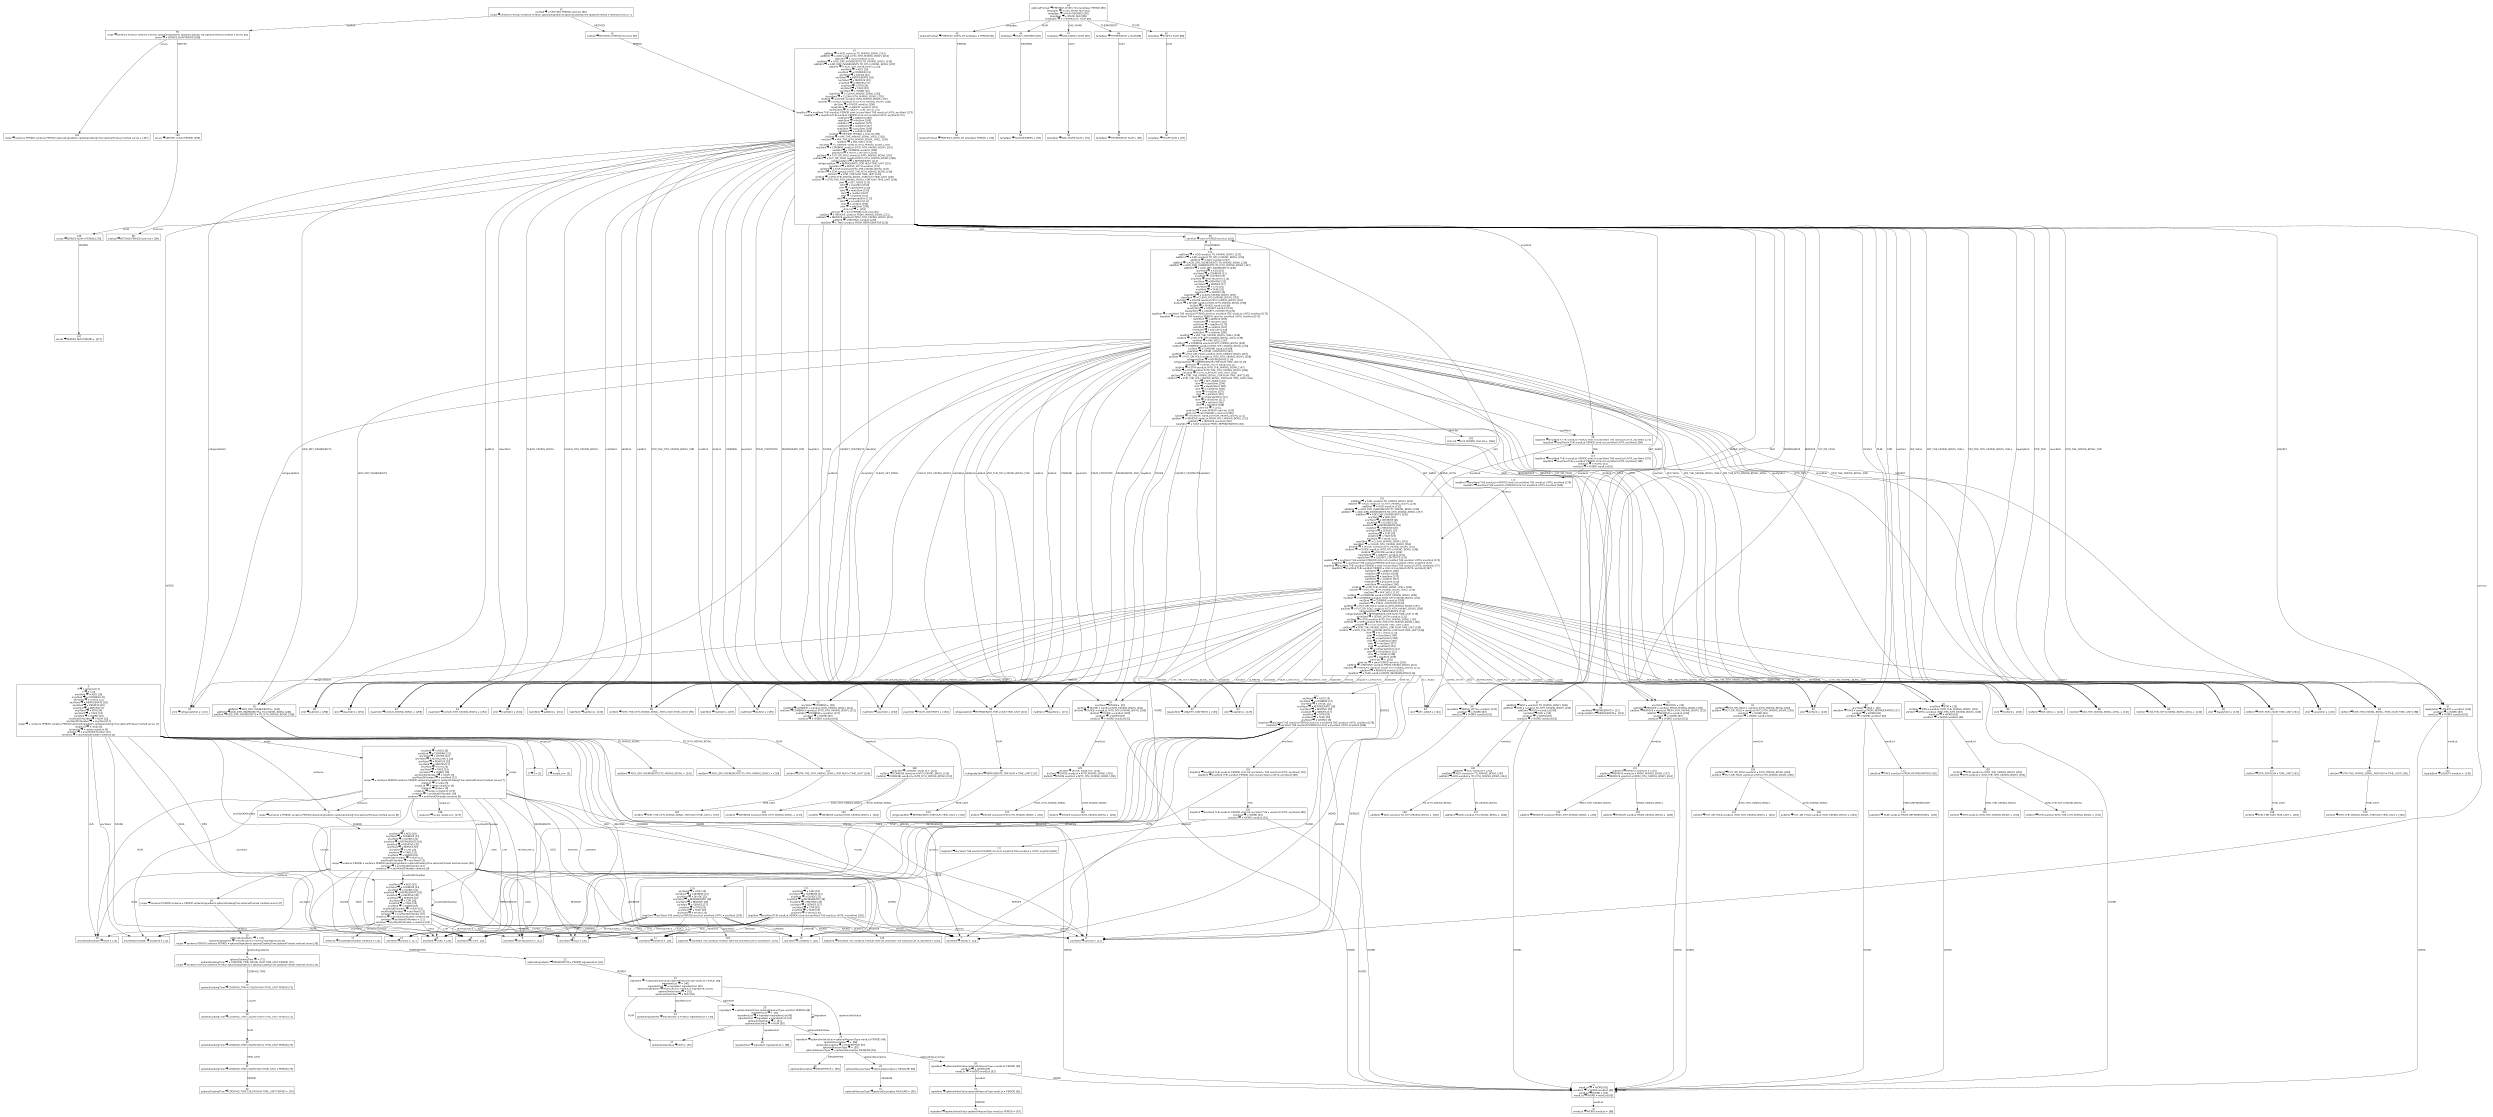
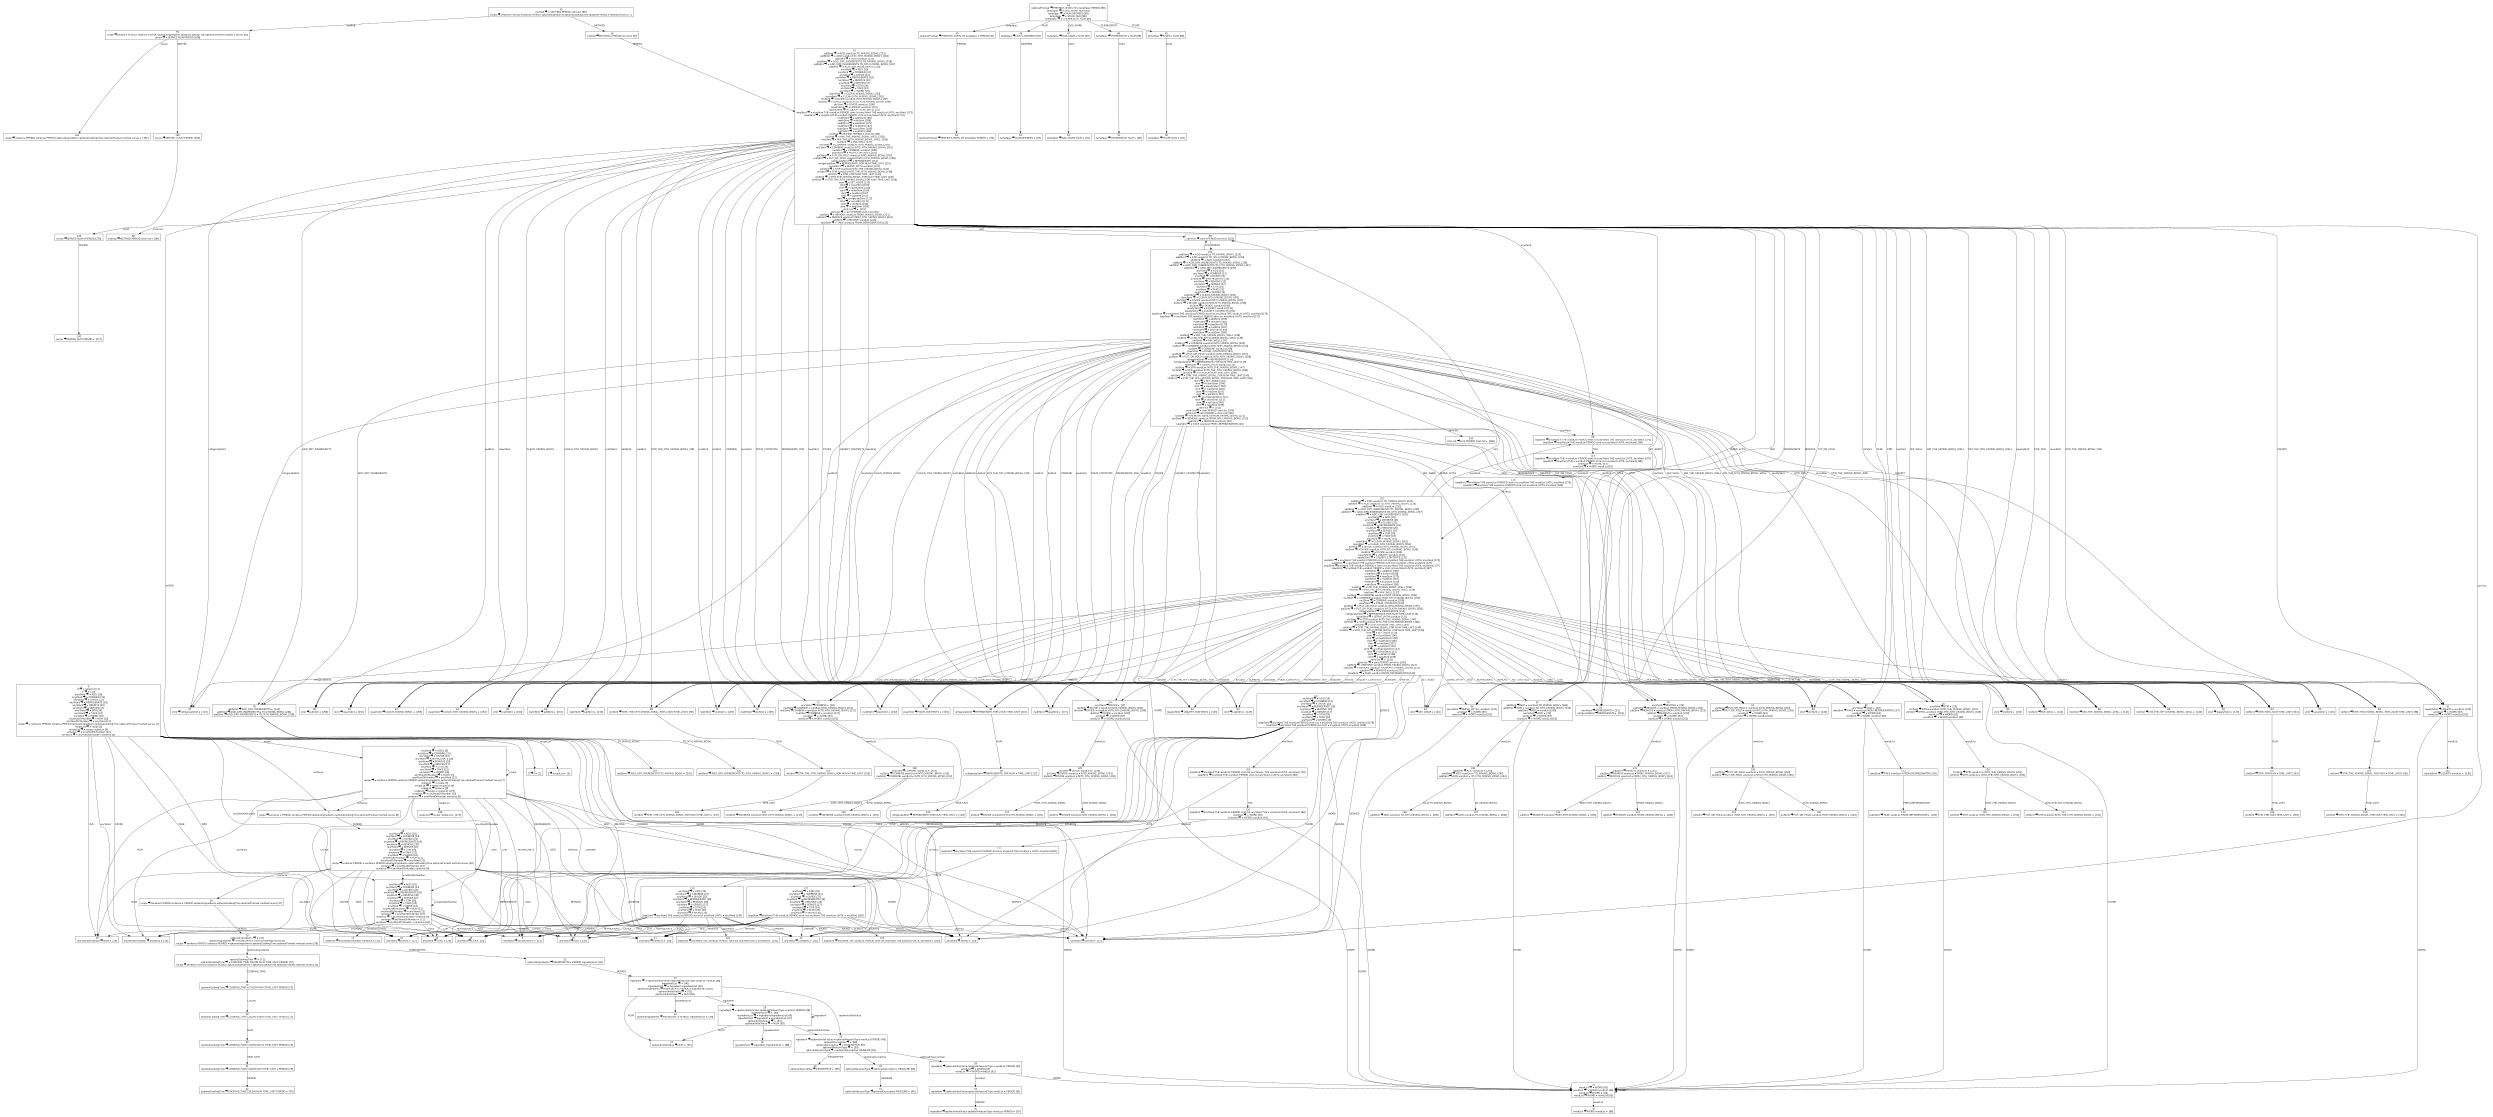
(887, 473) -> (887, 473)
